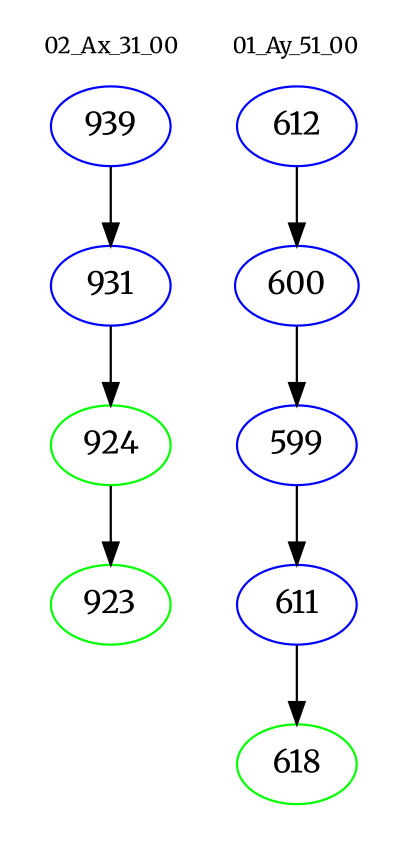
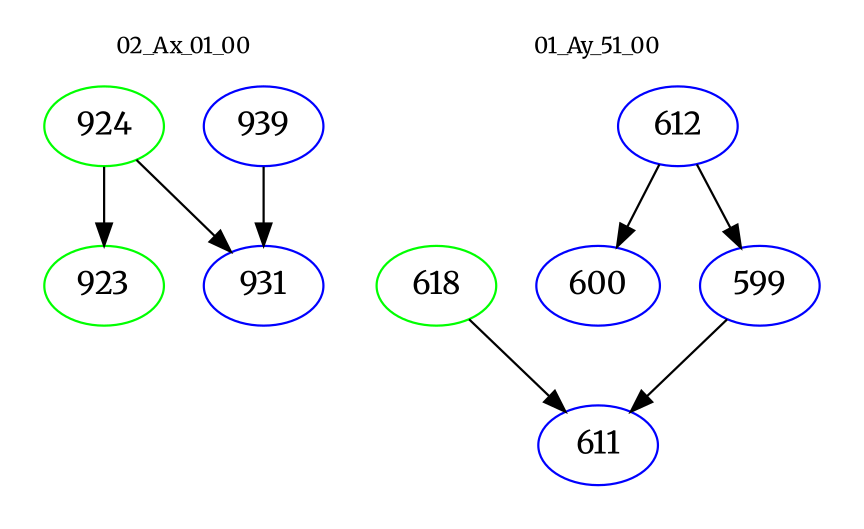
(112, 48) -> (184, 48)
(111, 355) -> (176, 198)
(297, 355) -> (714, 196)
(297, 674) -> (509, 358)
